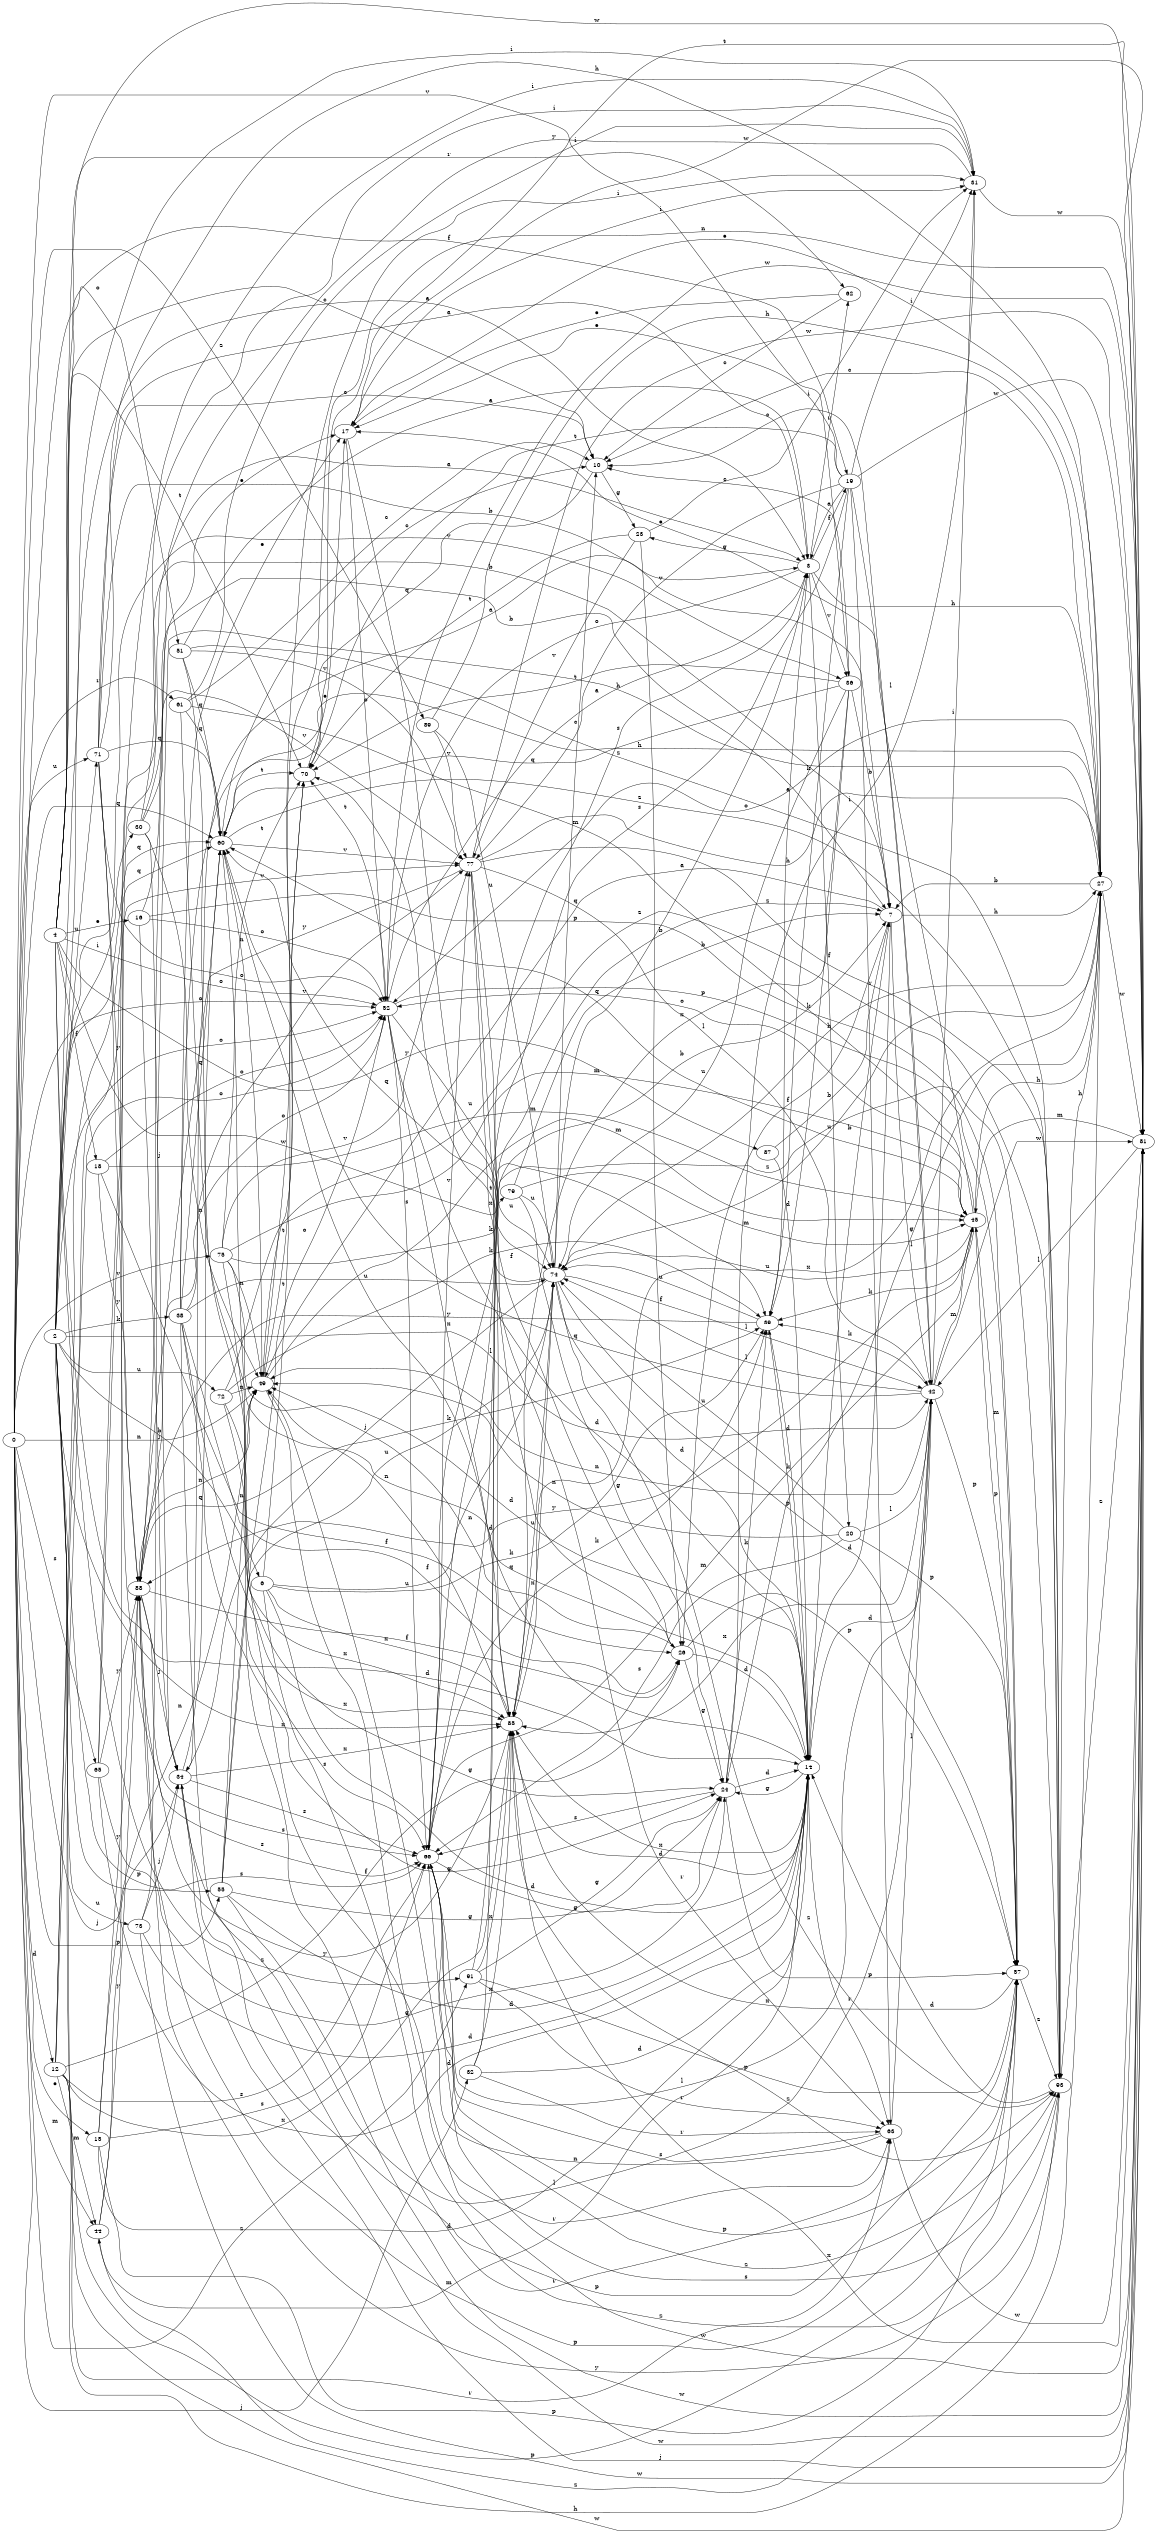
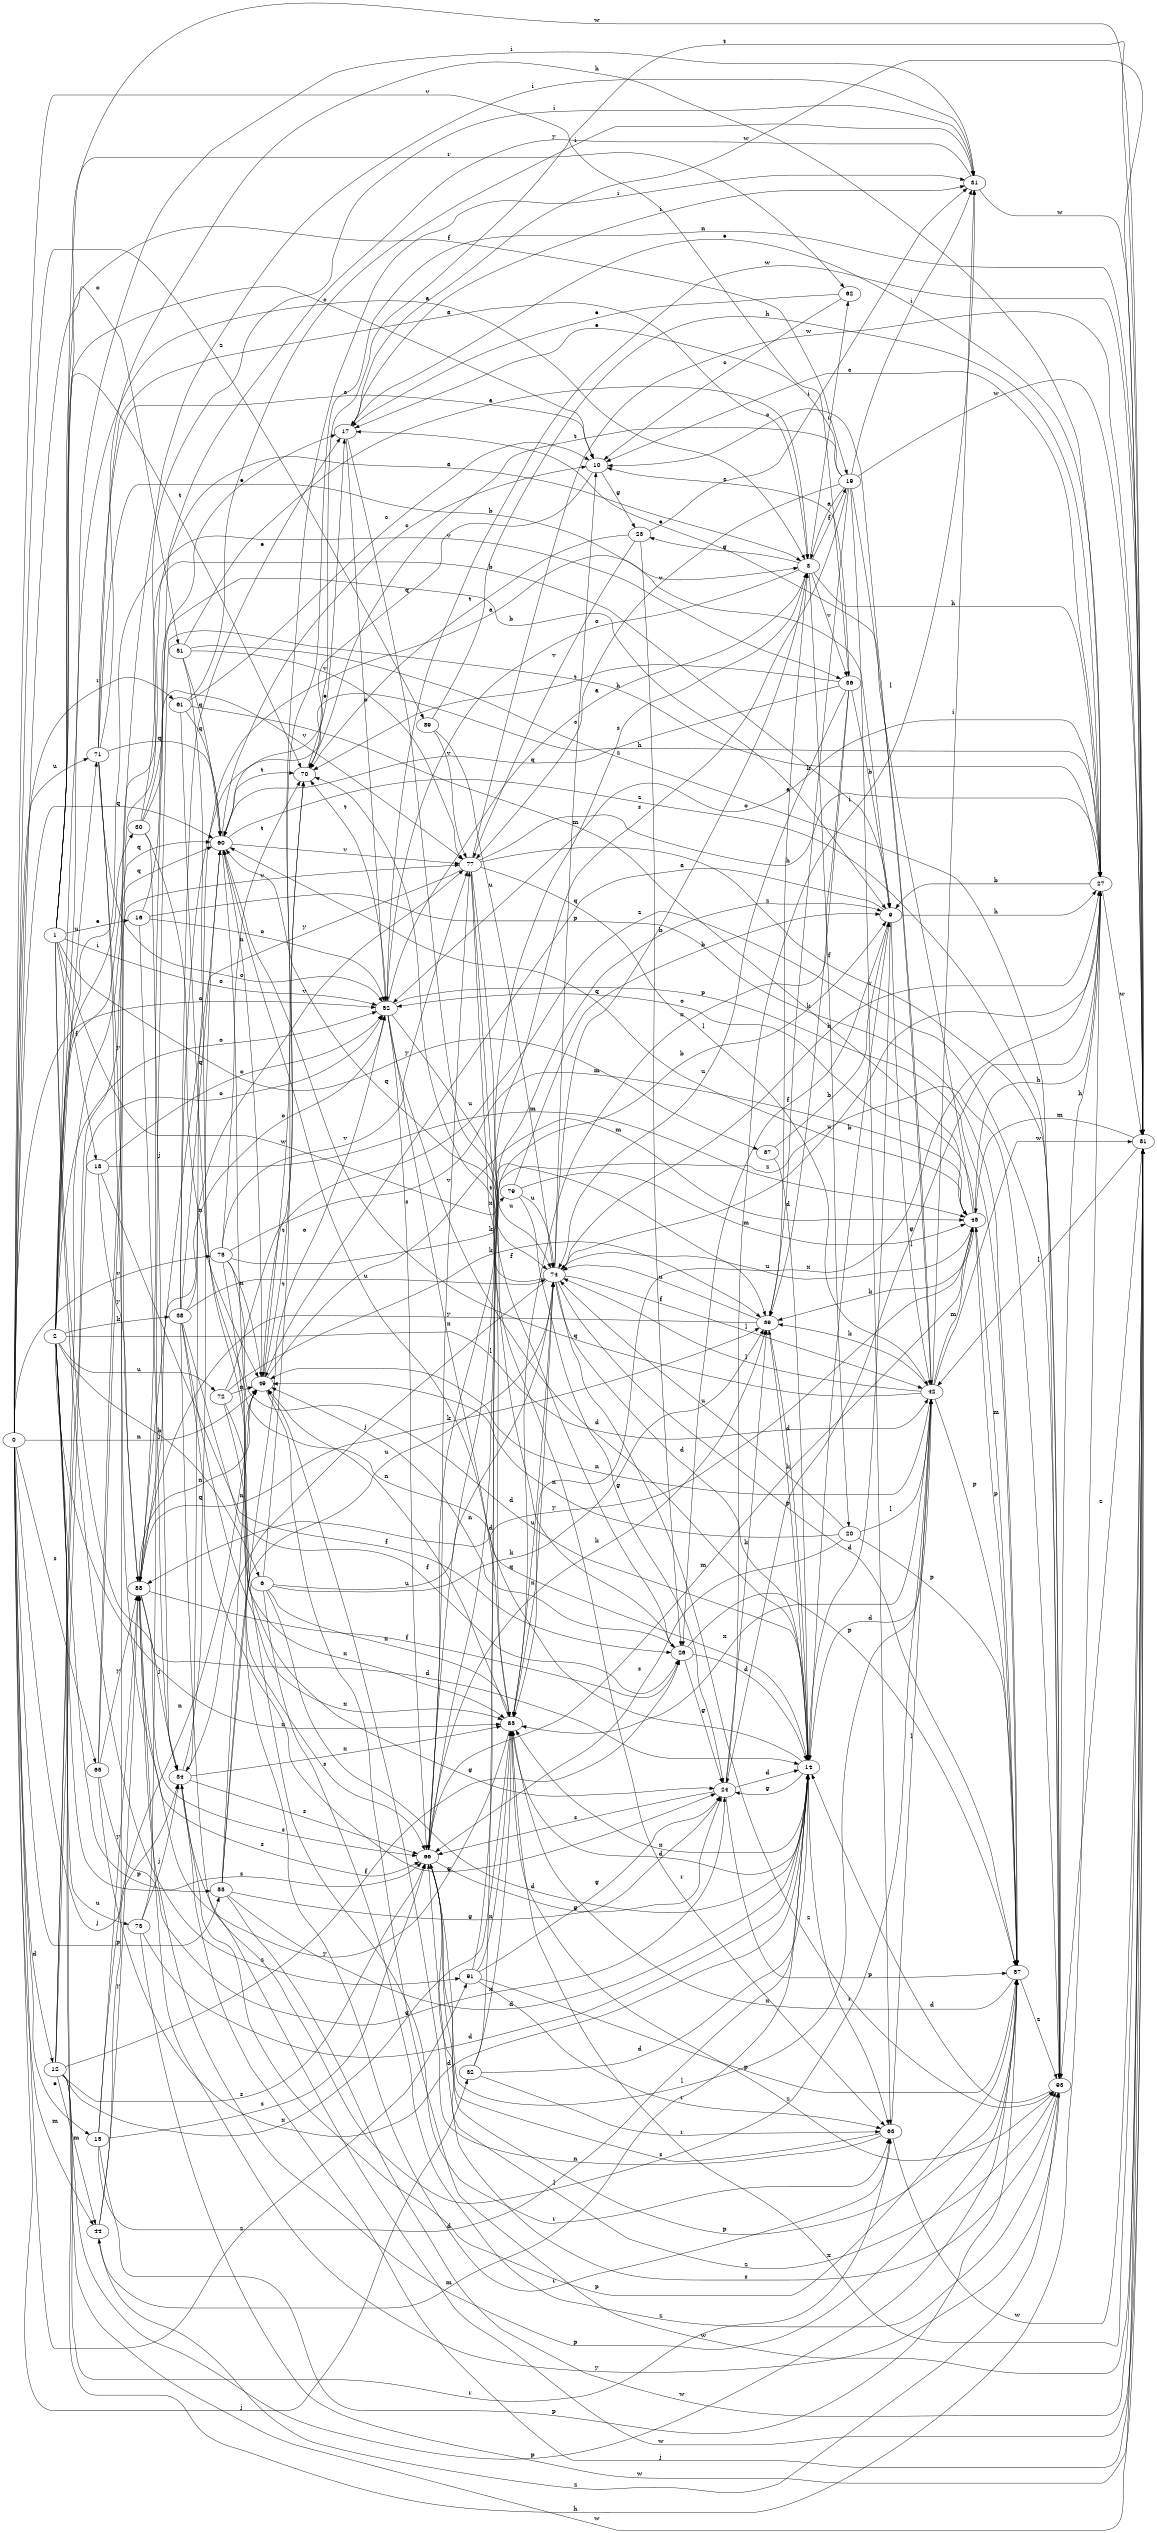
(891, 915) -> (891, 915)
(55, 935) -> (55, 935)
